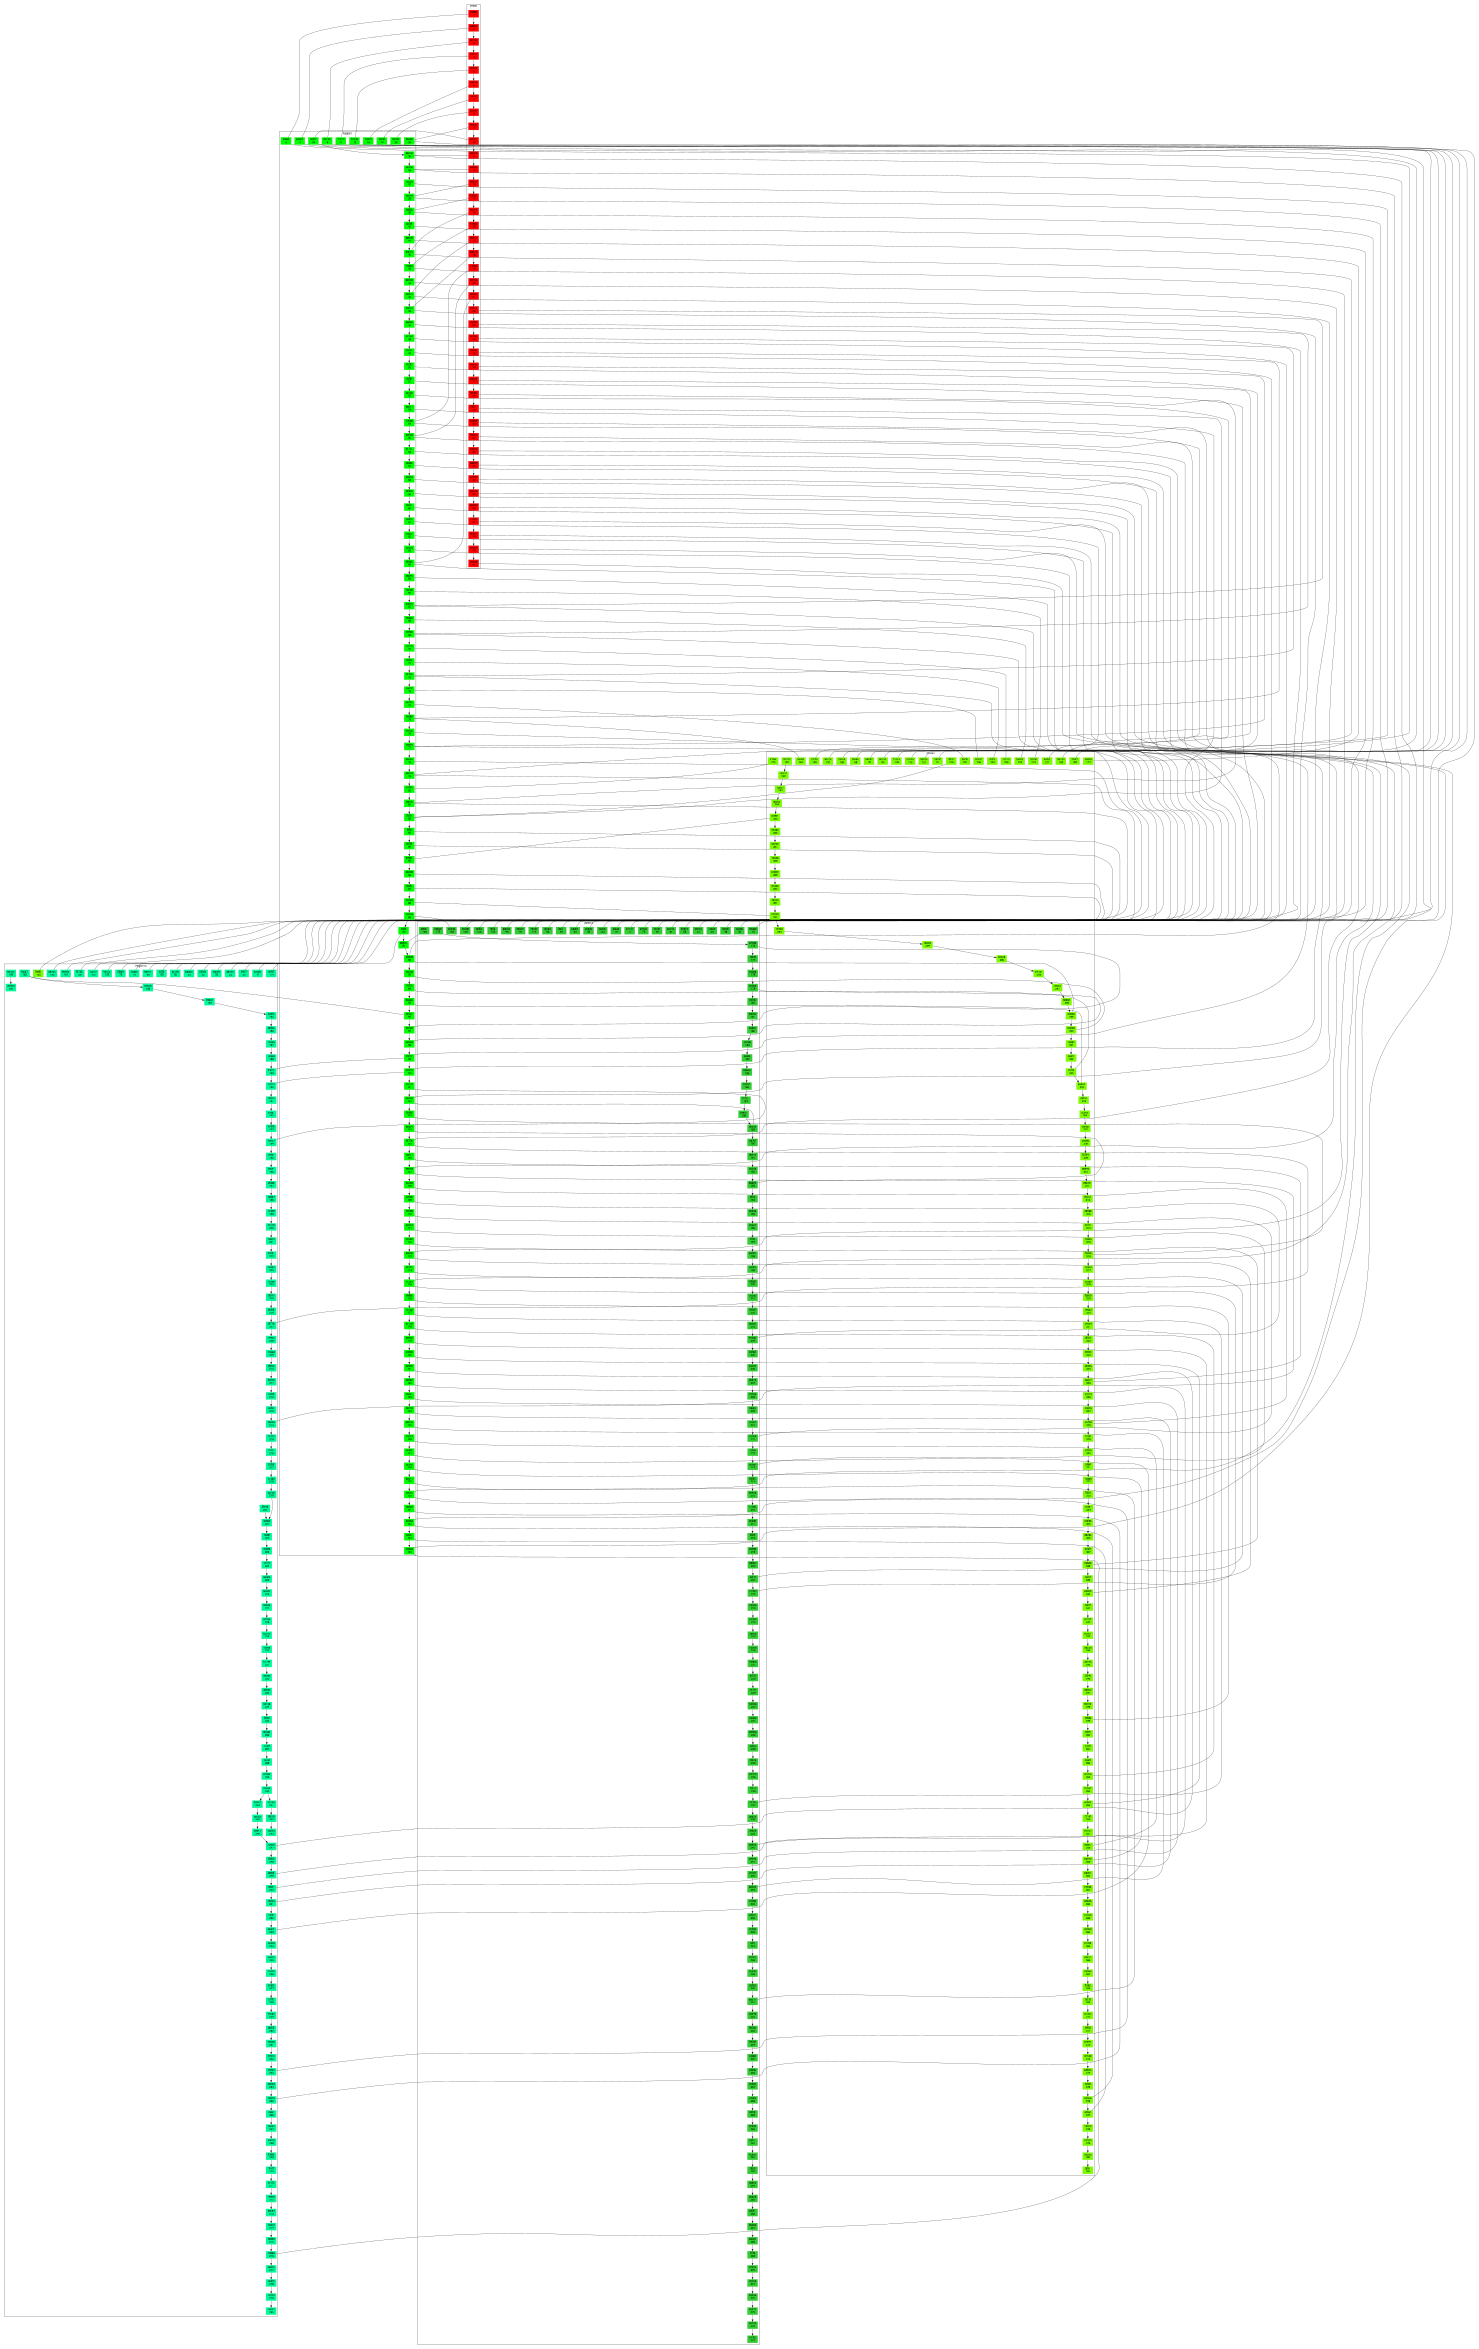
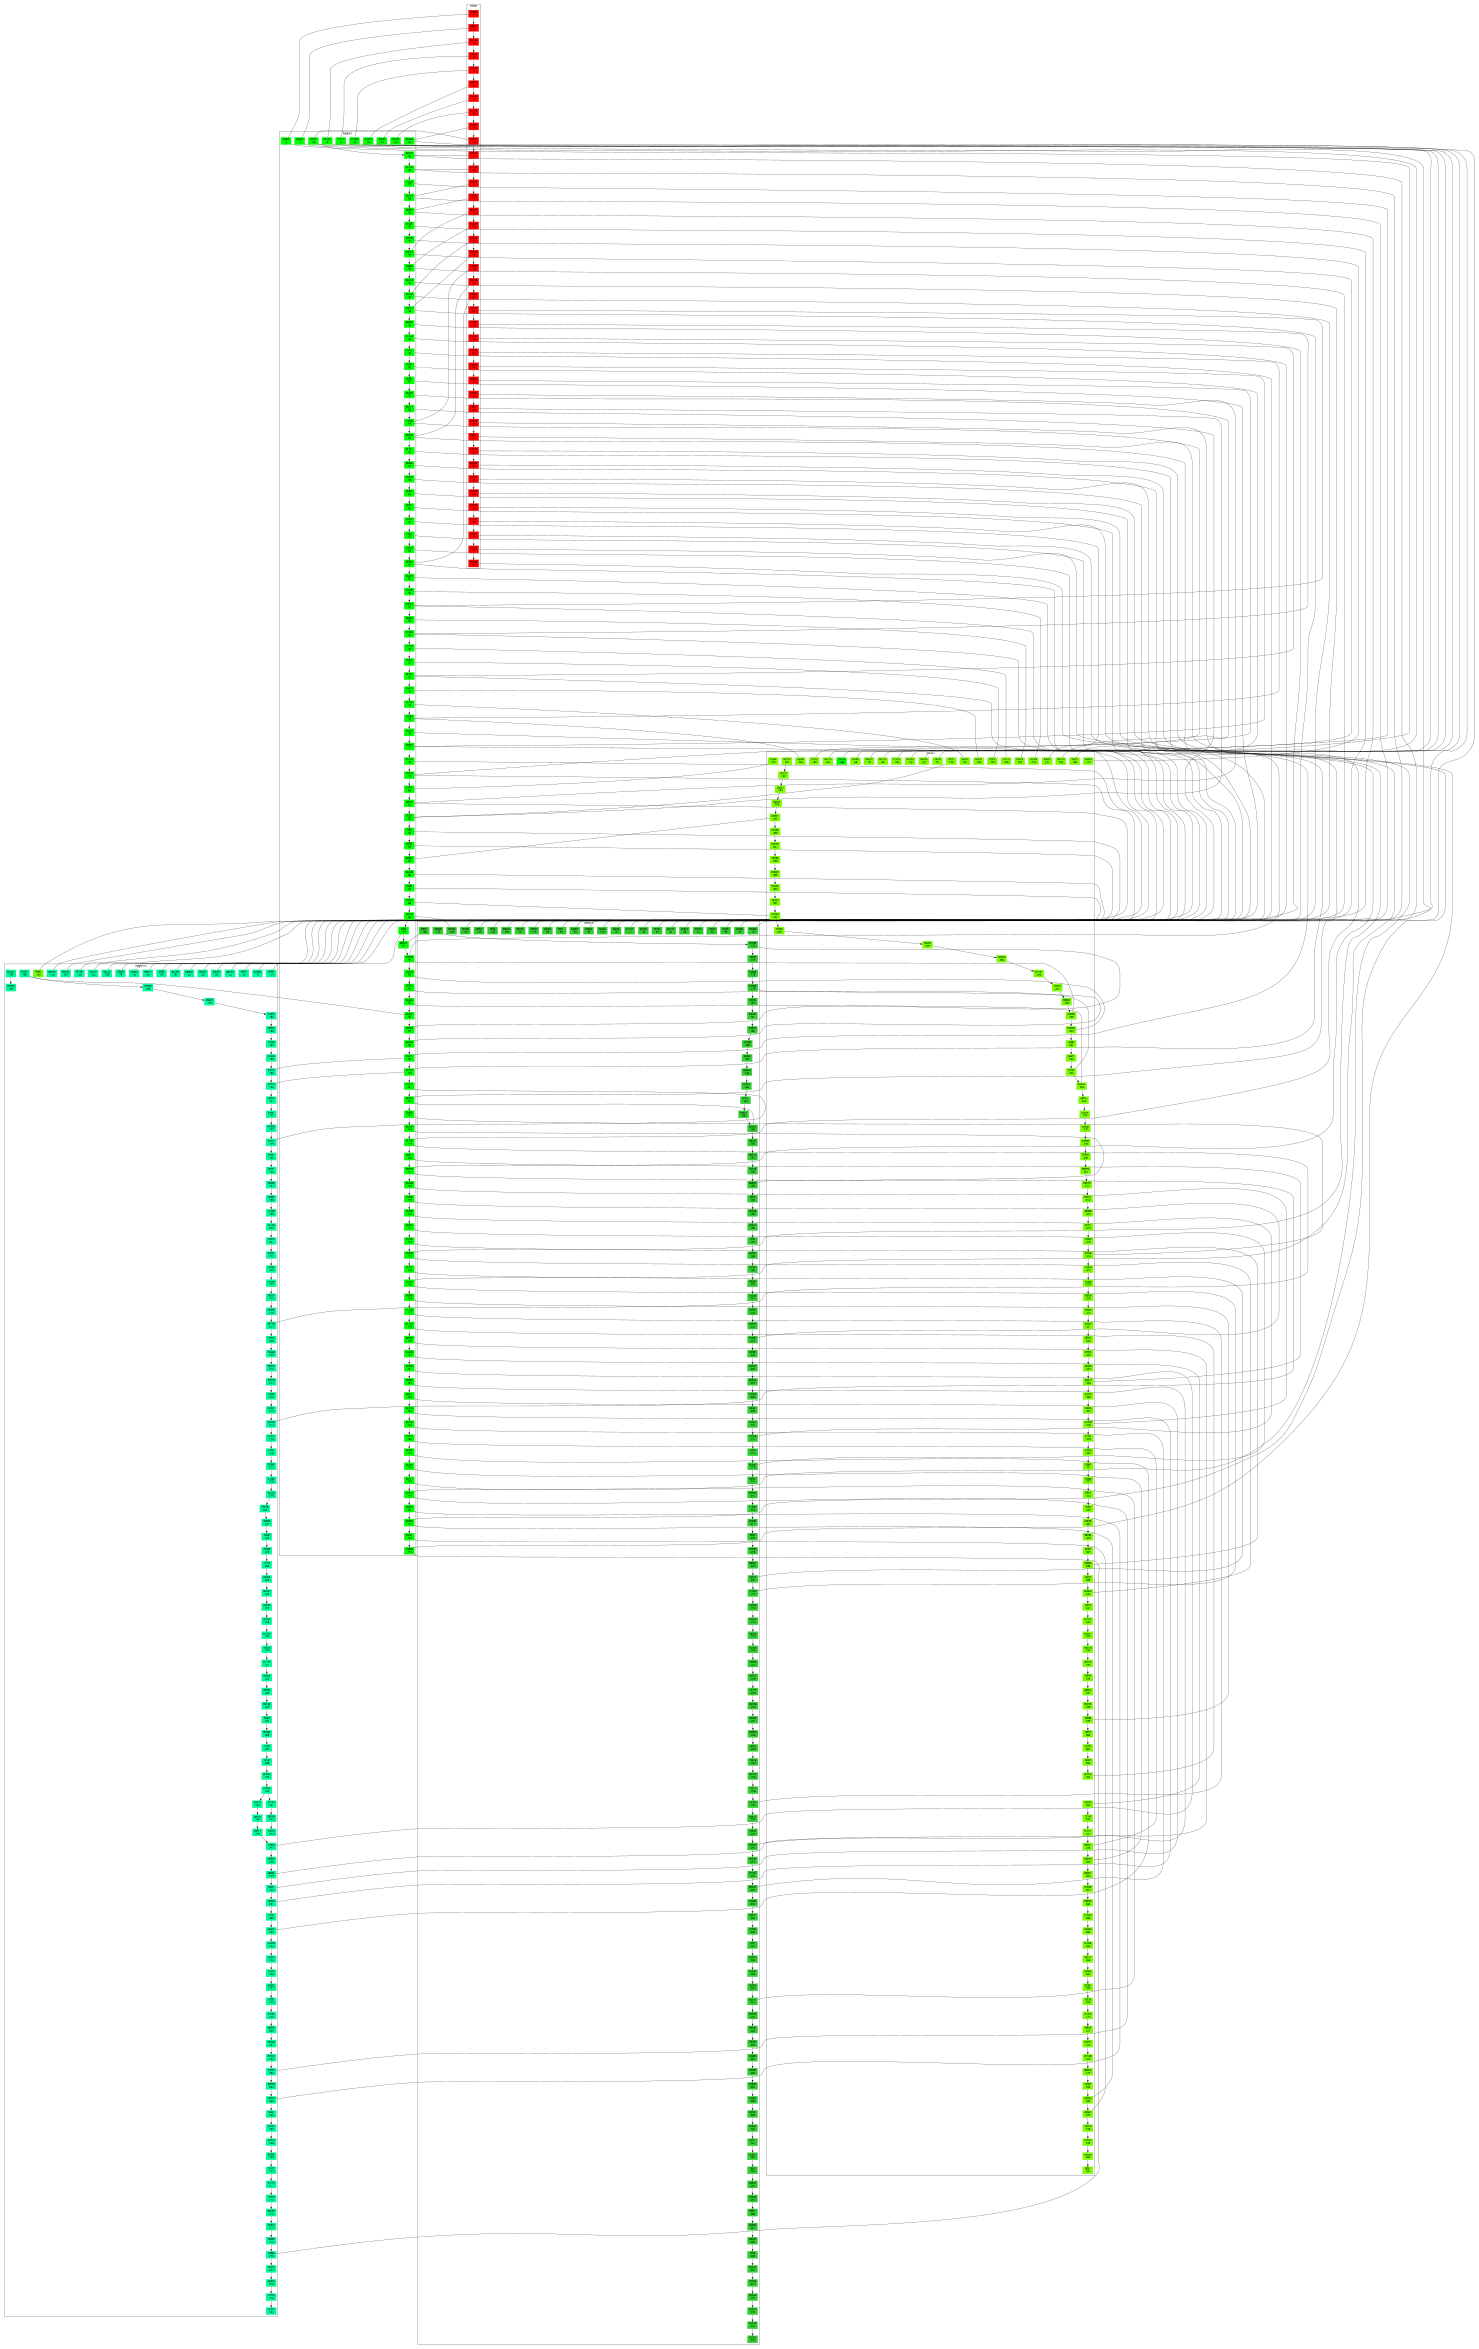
(842, 761) -> (842, 761)
(272, 1508) -> (268, 1501)
(1088, 1790) -> none
